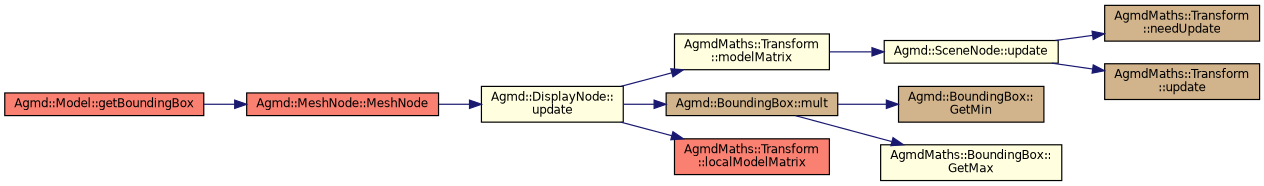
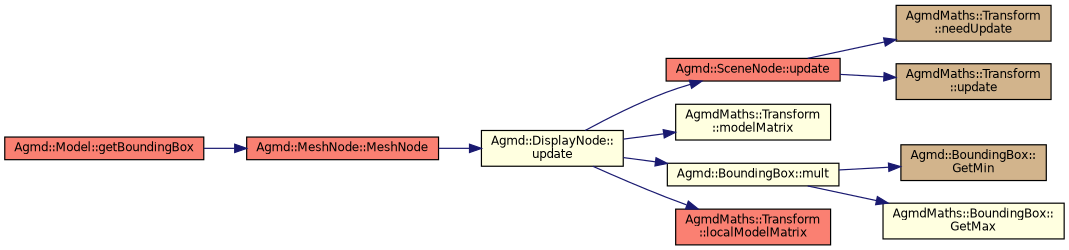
(851, 52) -> (637, 105)
(971, 52) -> (753, 70)
(752, 104) -> (753, 175)
